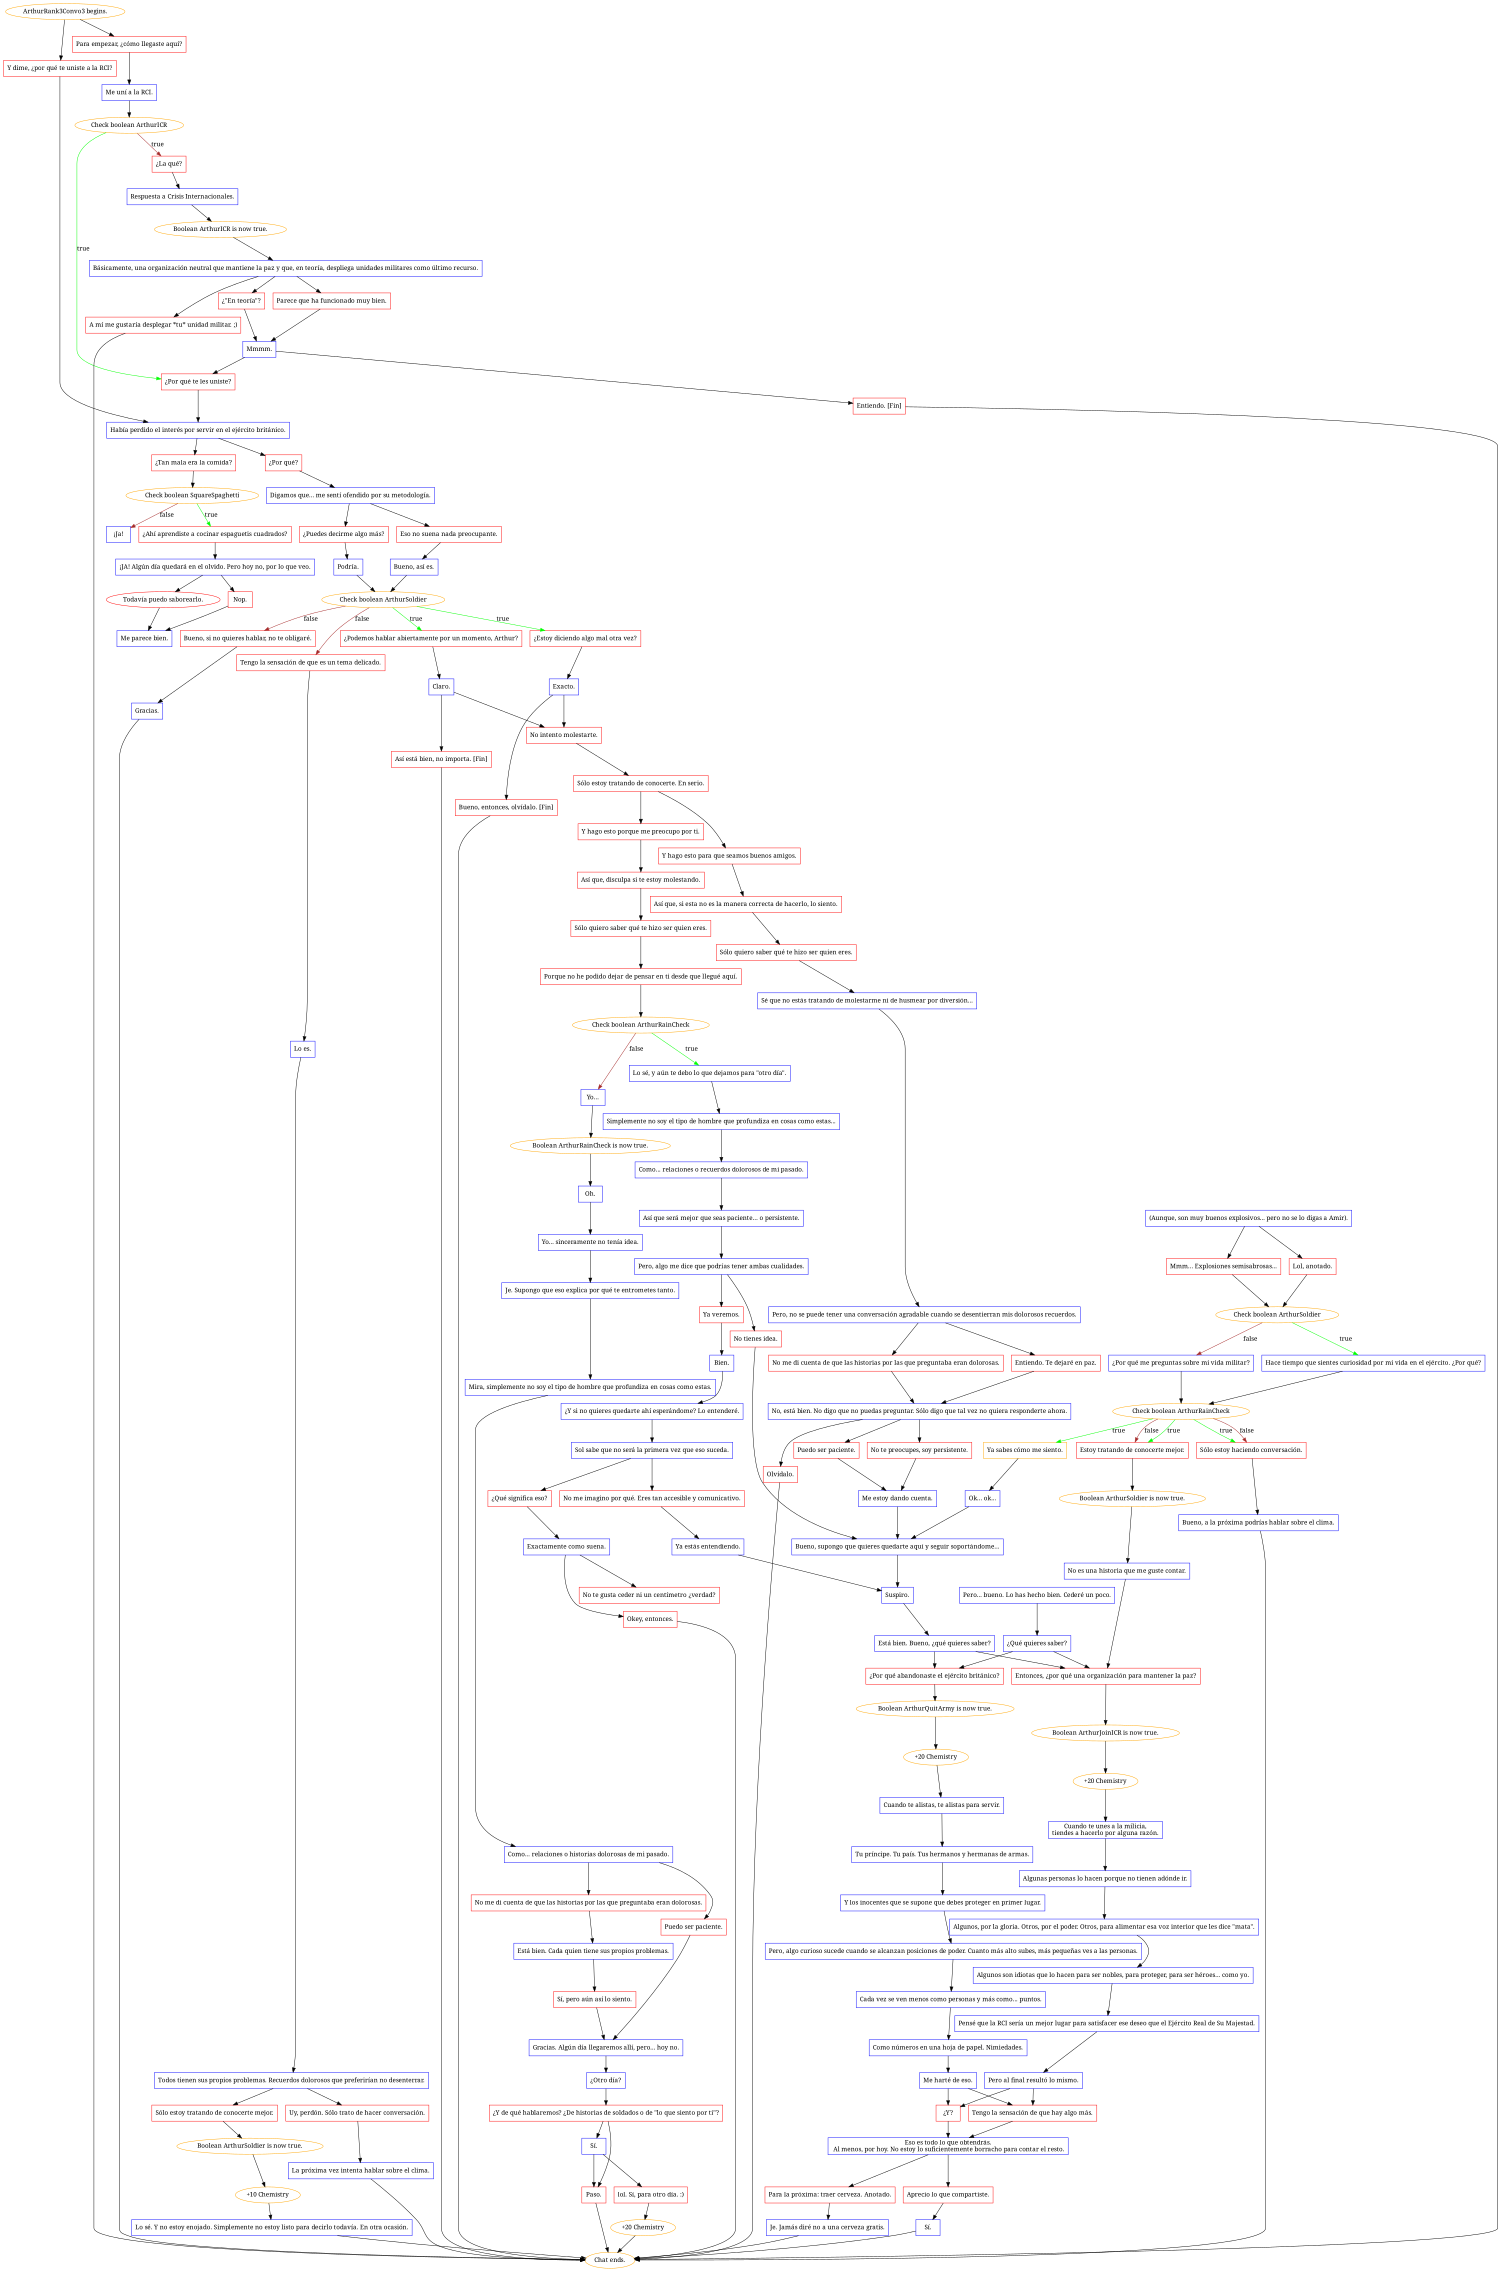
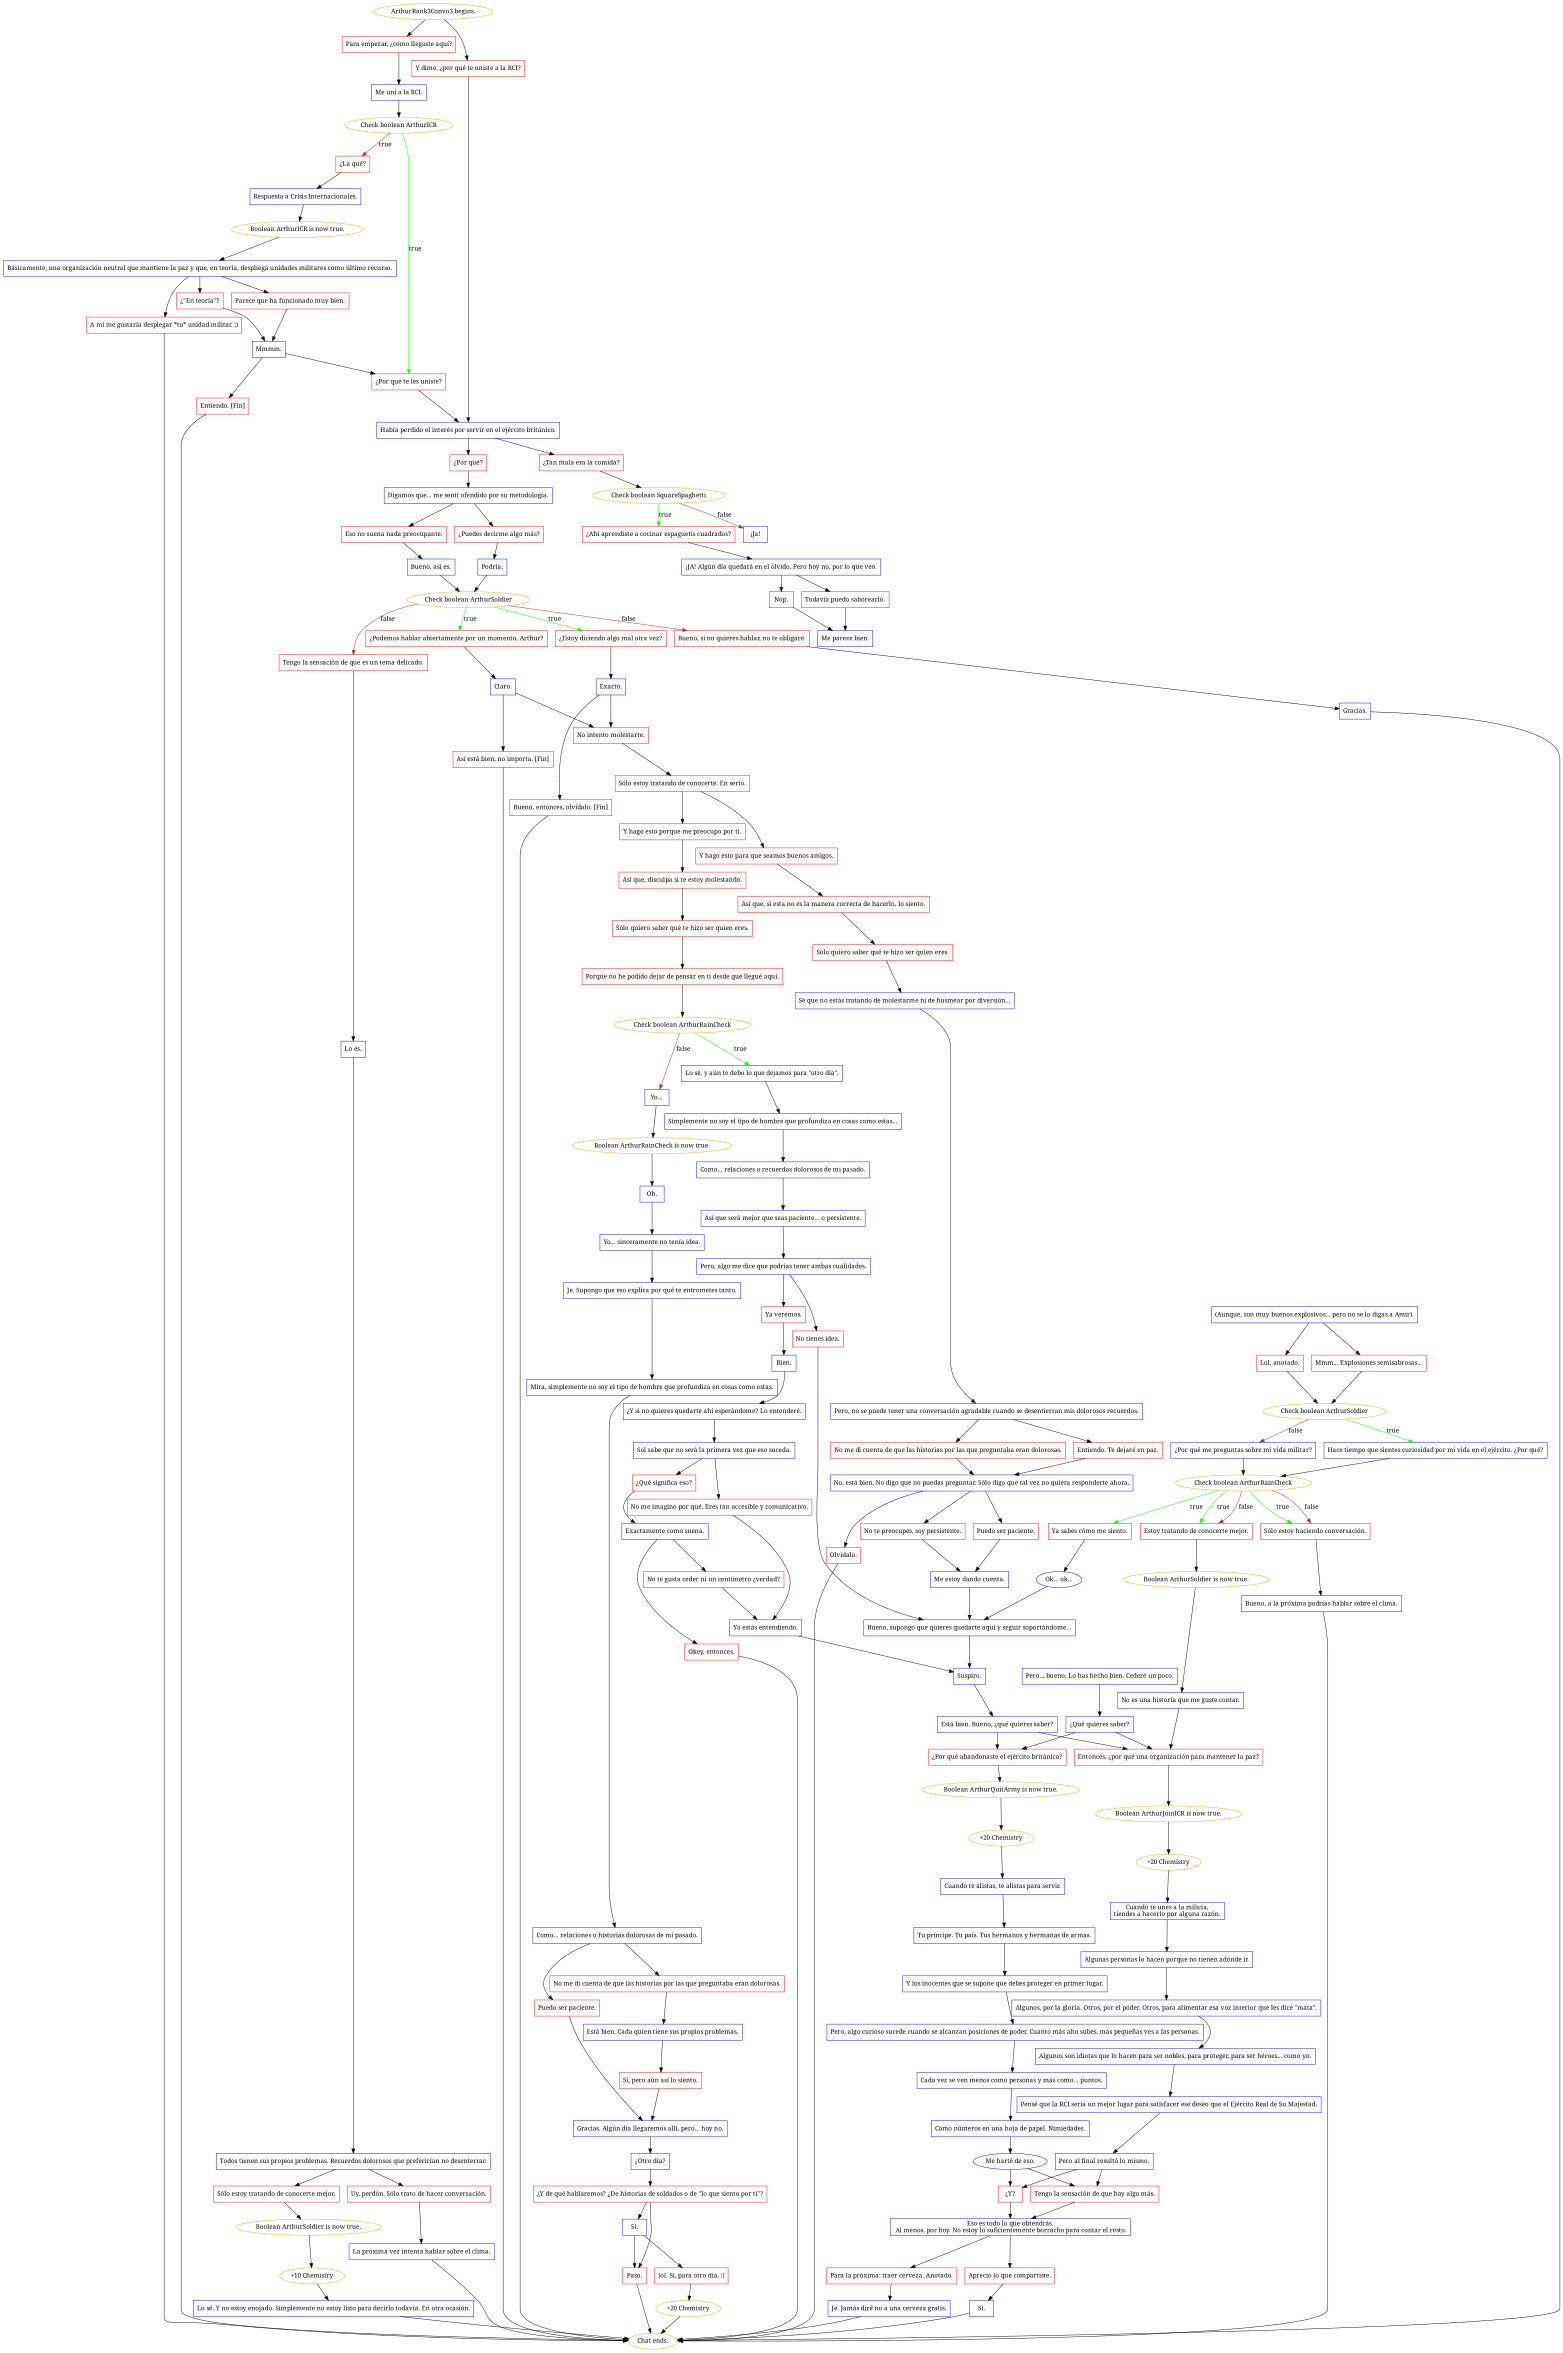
(163, 600) -> (845, 600)
(1025, 1450) -> (1090, 1531)
(983, 1499) -> (1059, 1580)
none -> (738, 1602)
(948, 2080) -> (1010, 2161)
